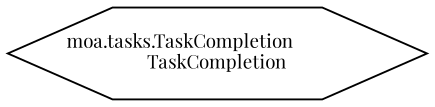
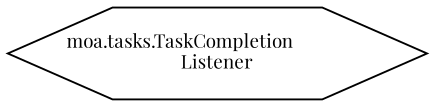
(217, 53) -> (217, 53)
